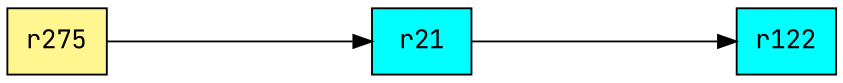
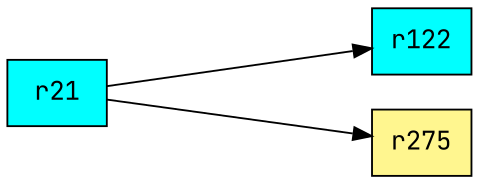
(230, 41) -> (230, 117)
